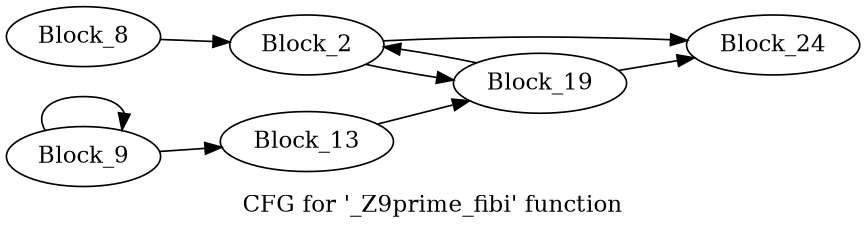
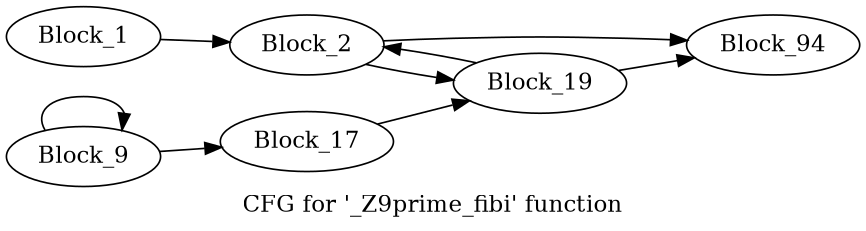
(84, 37) -> (84, 37)
(773, 45) -> (773, 45)
(307, 142) -> (307, 142)
